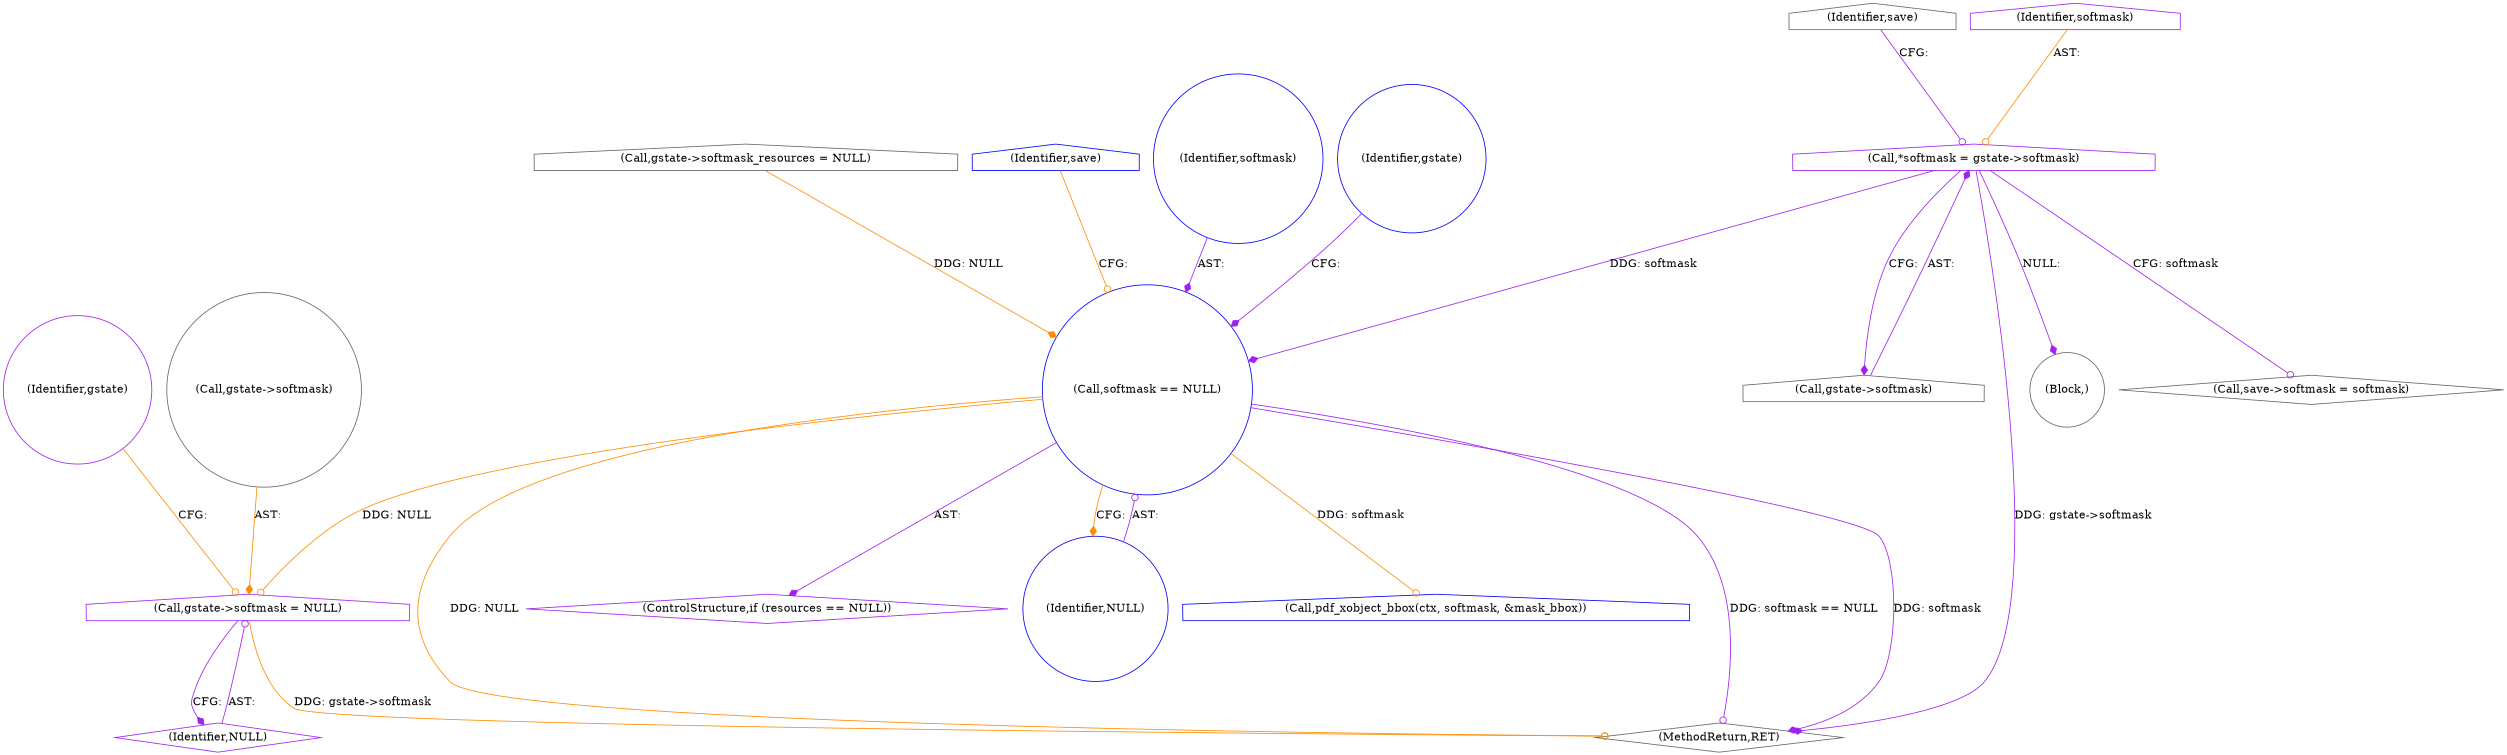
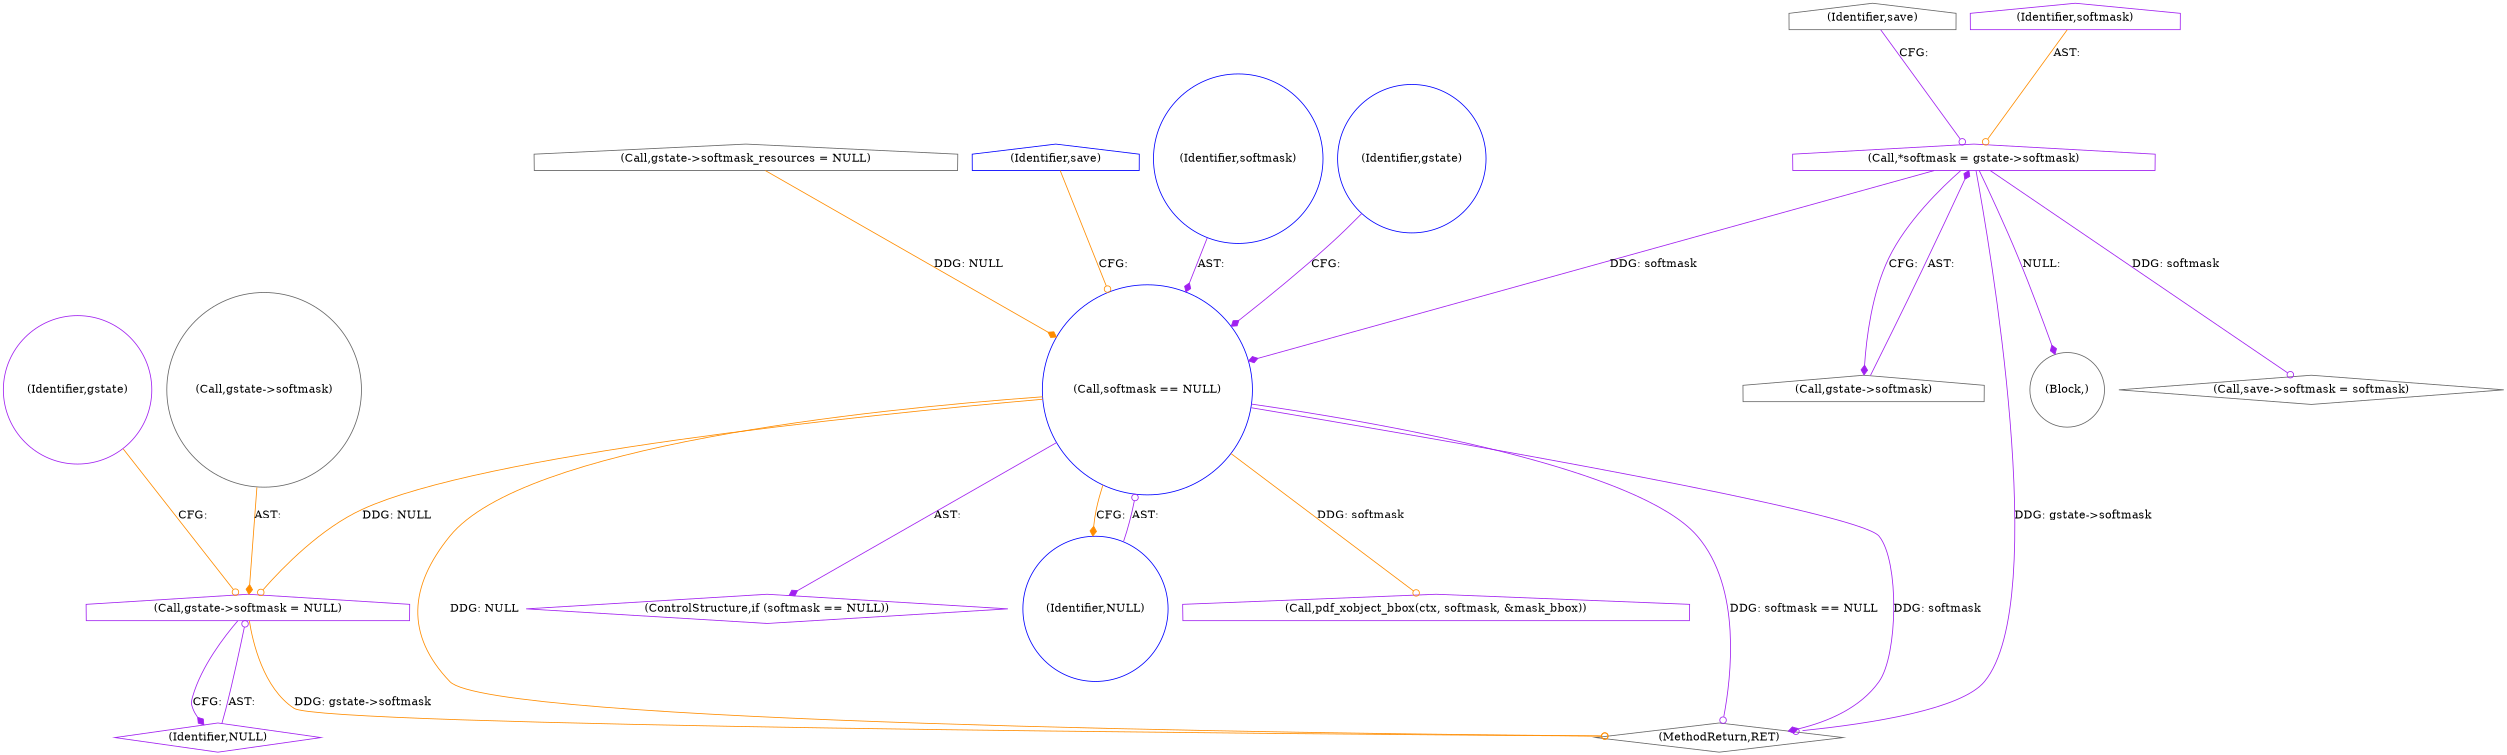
(2176, 264) -> (2176, 264)
(2014, 523) -> (2014, 523)
(767, 609) -> (767, 609)
(1436, 609) -> (1436, 609)
